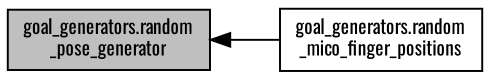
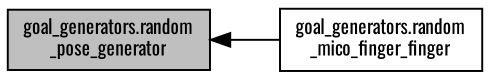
(381, 40) -> (381, 40)
